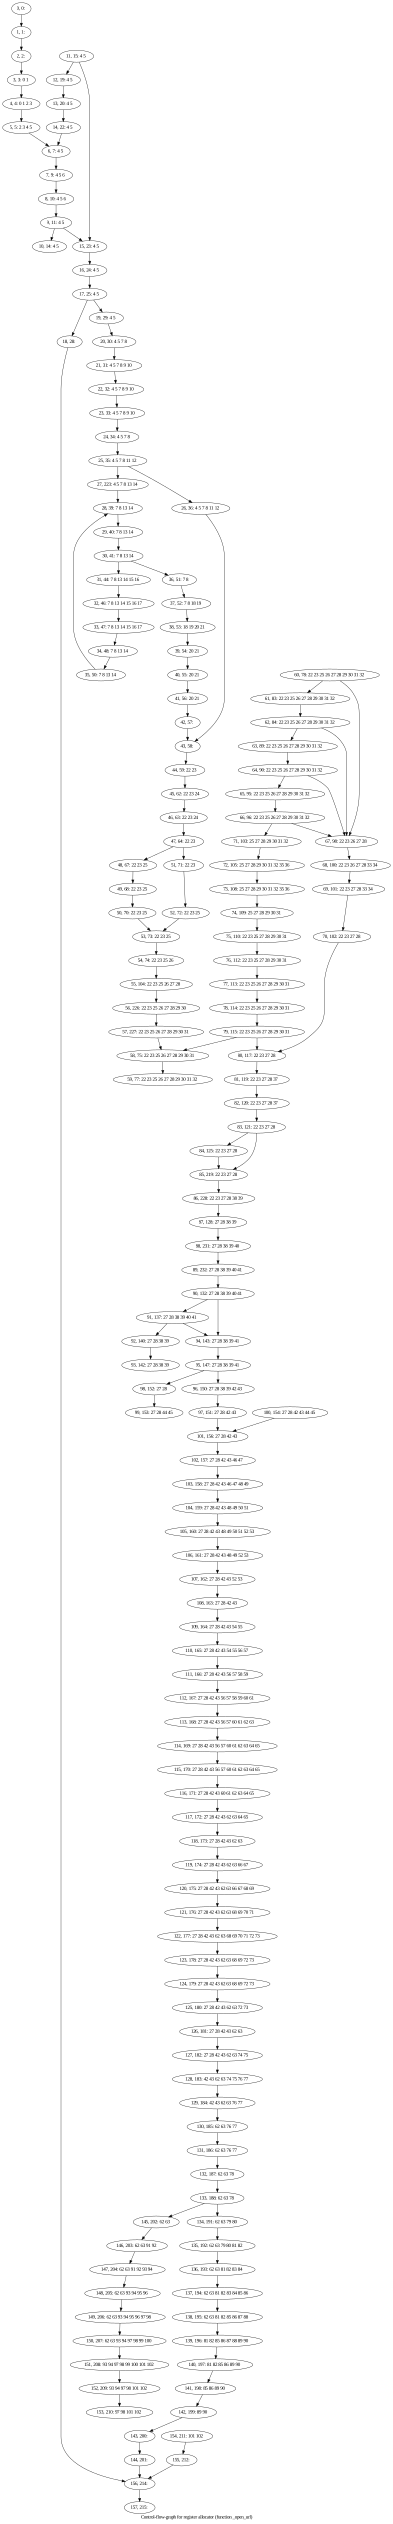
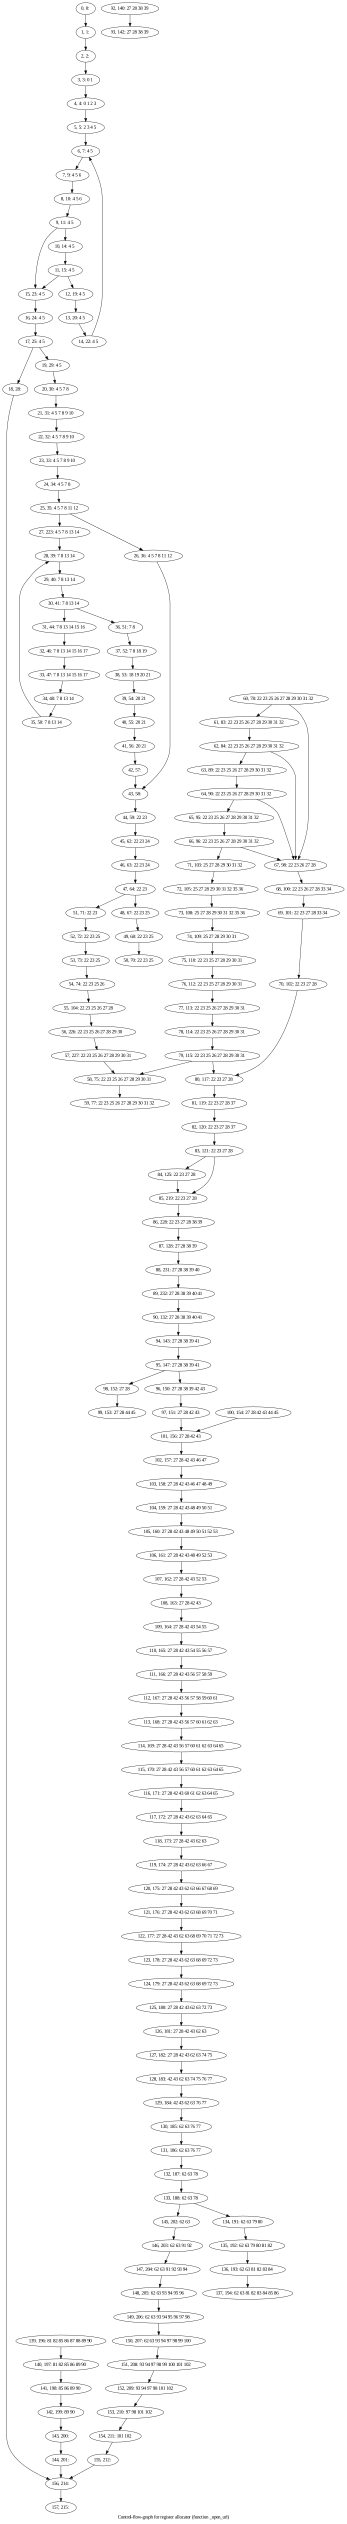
none -> (65, 257)
(143, 924) -> none
(172, 1318) -> none
(217, 2317) -> none
none -> (124, 2423)
